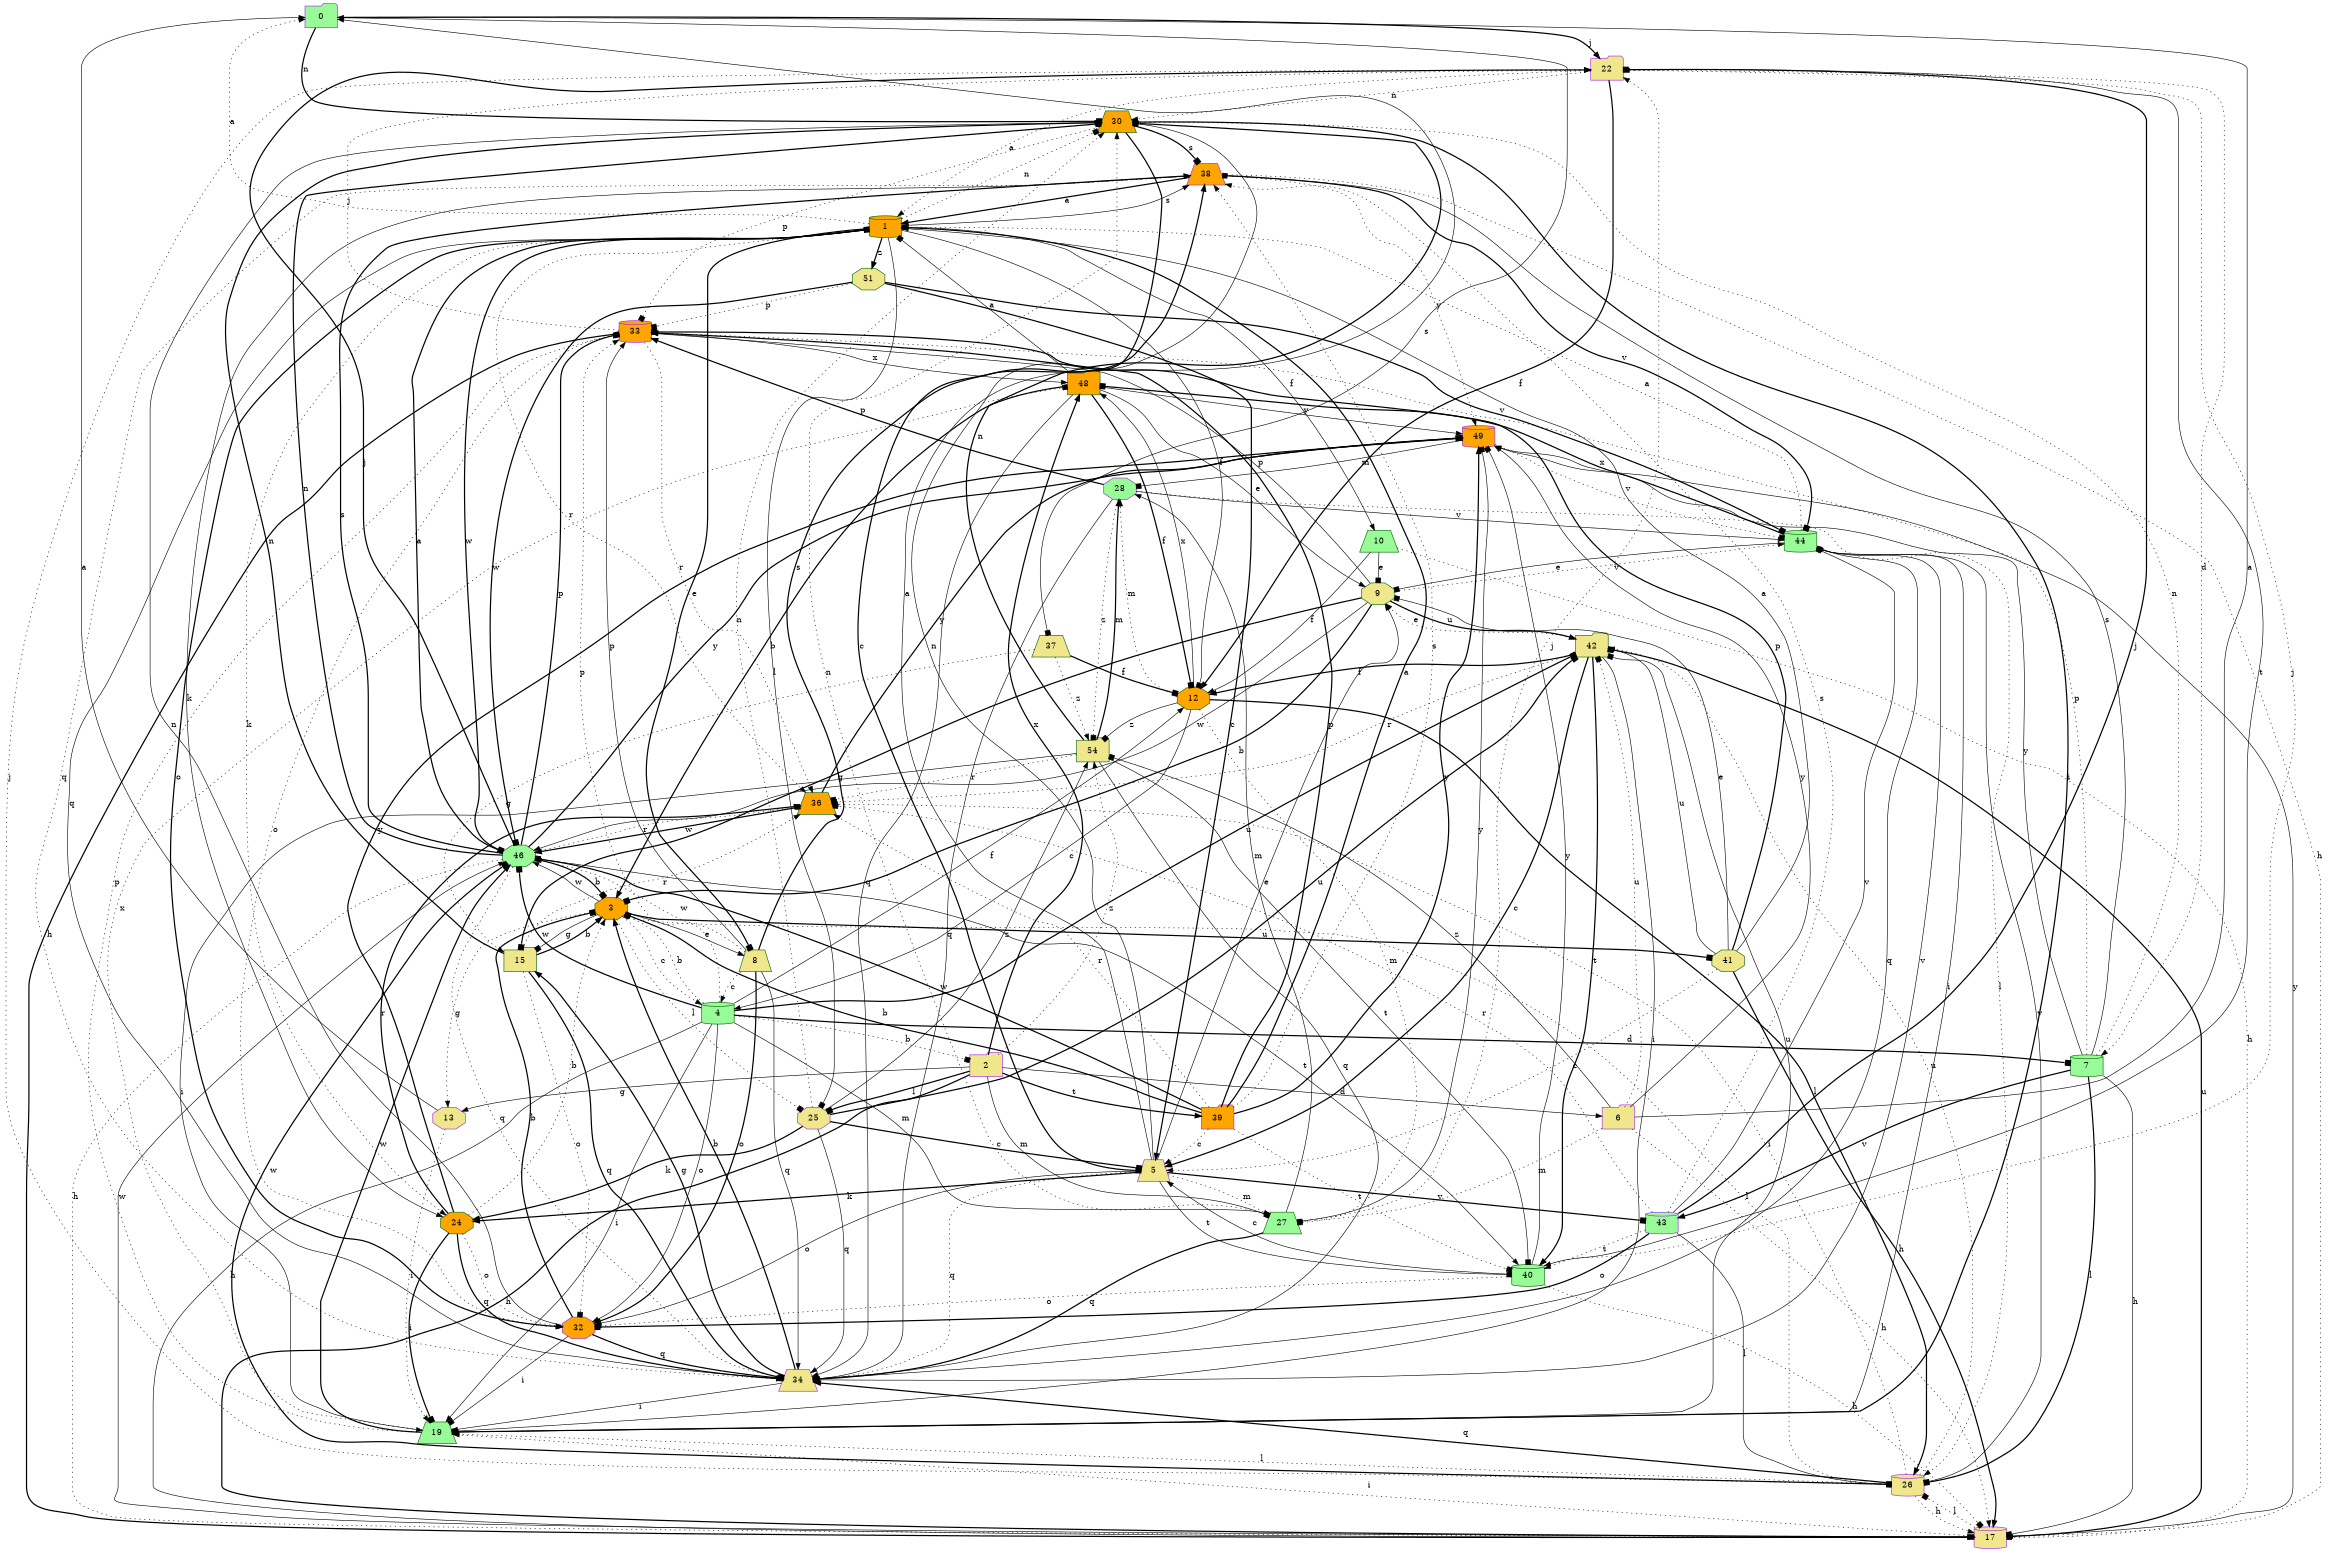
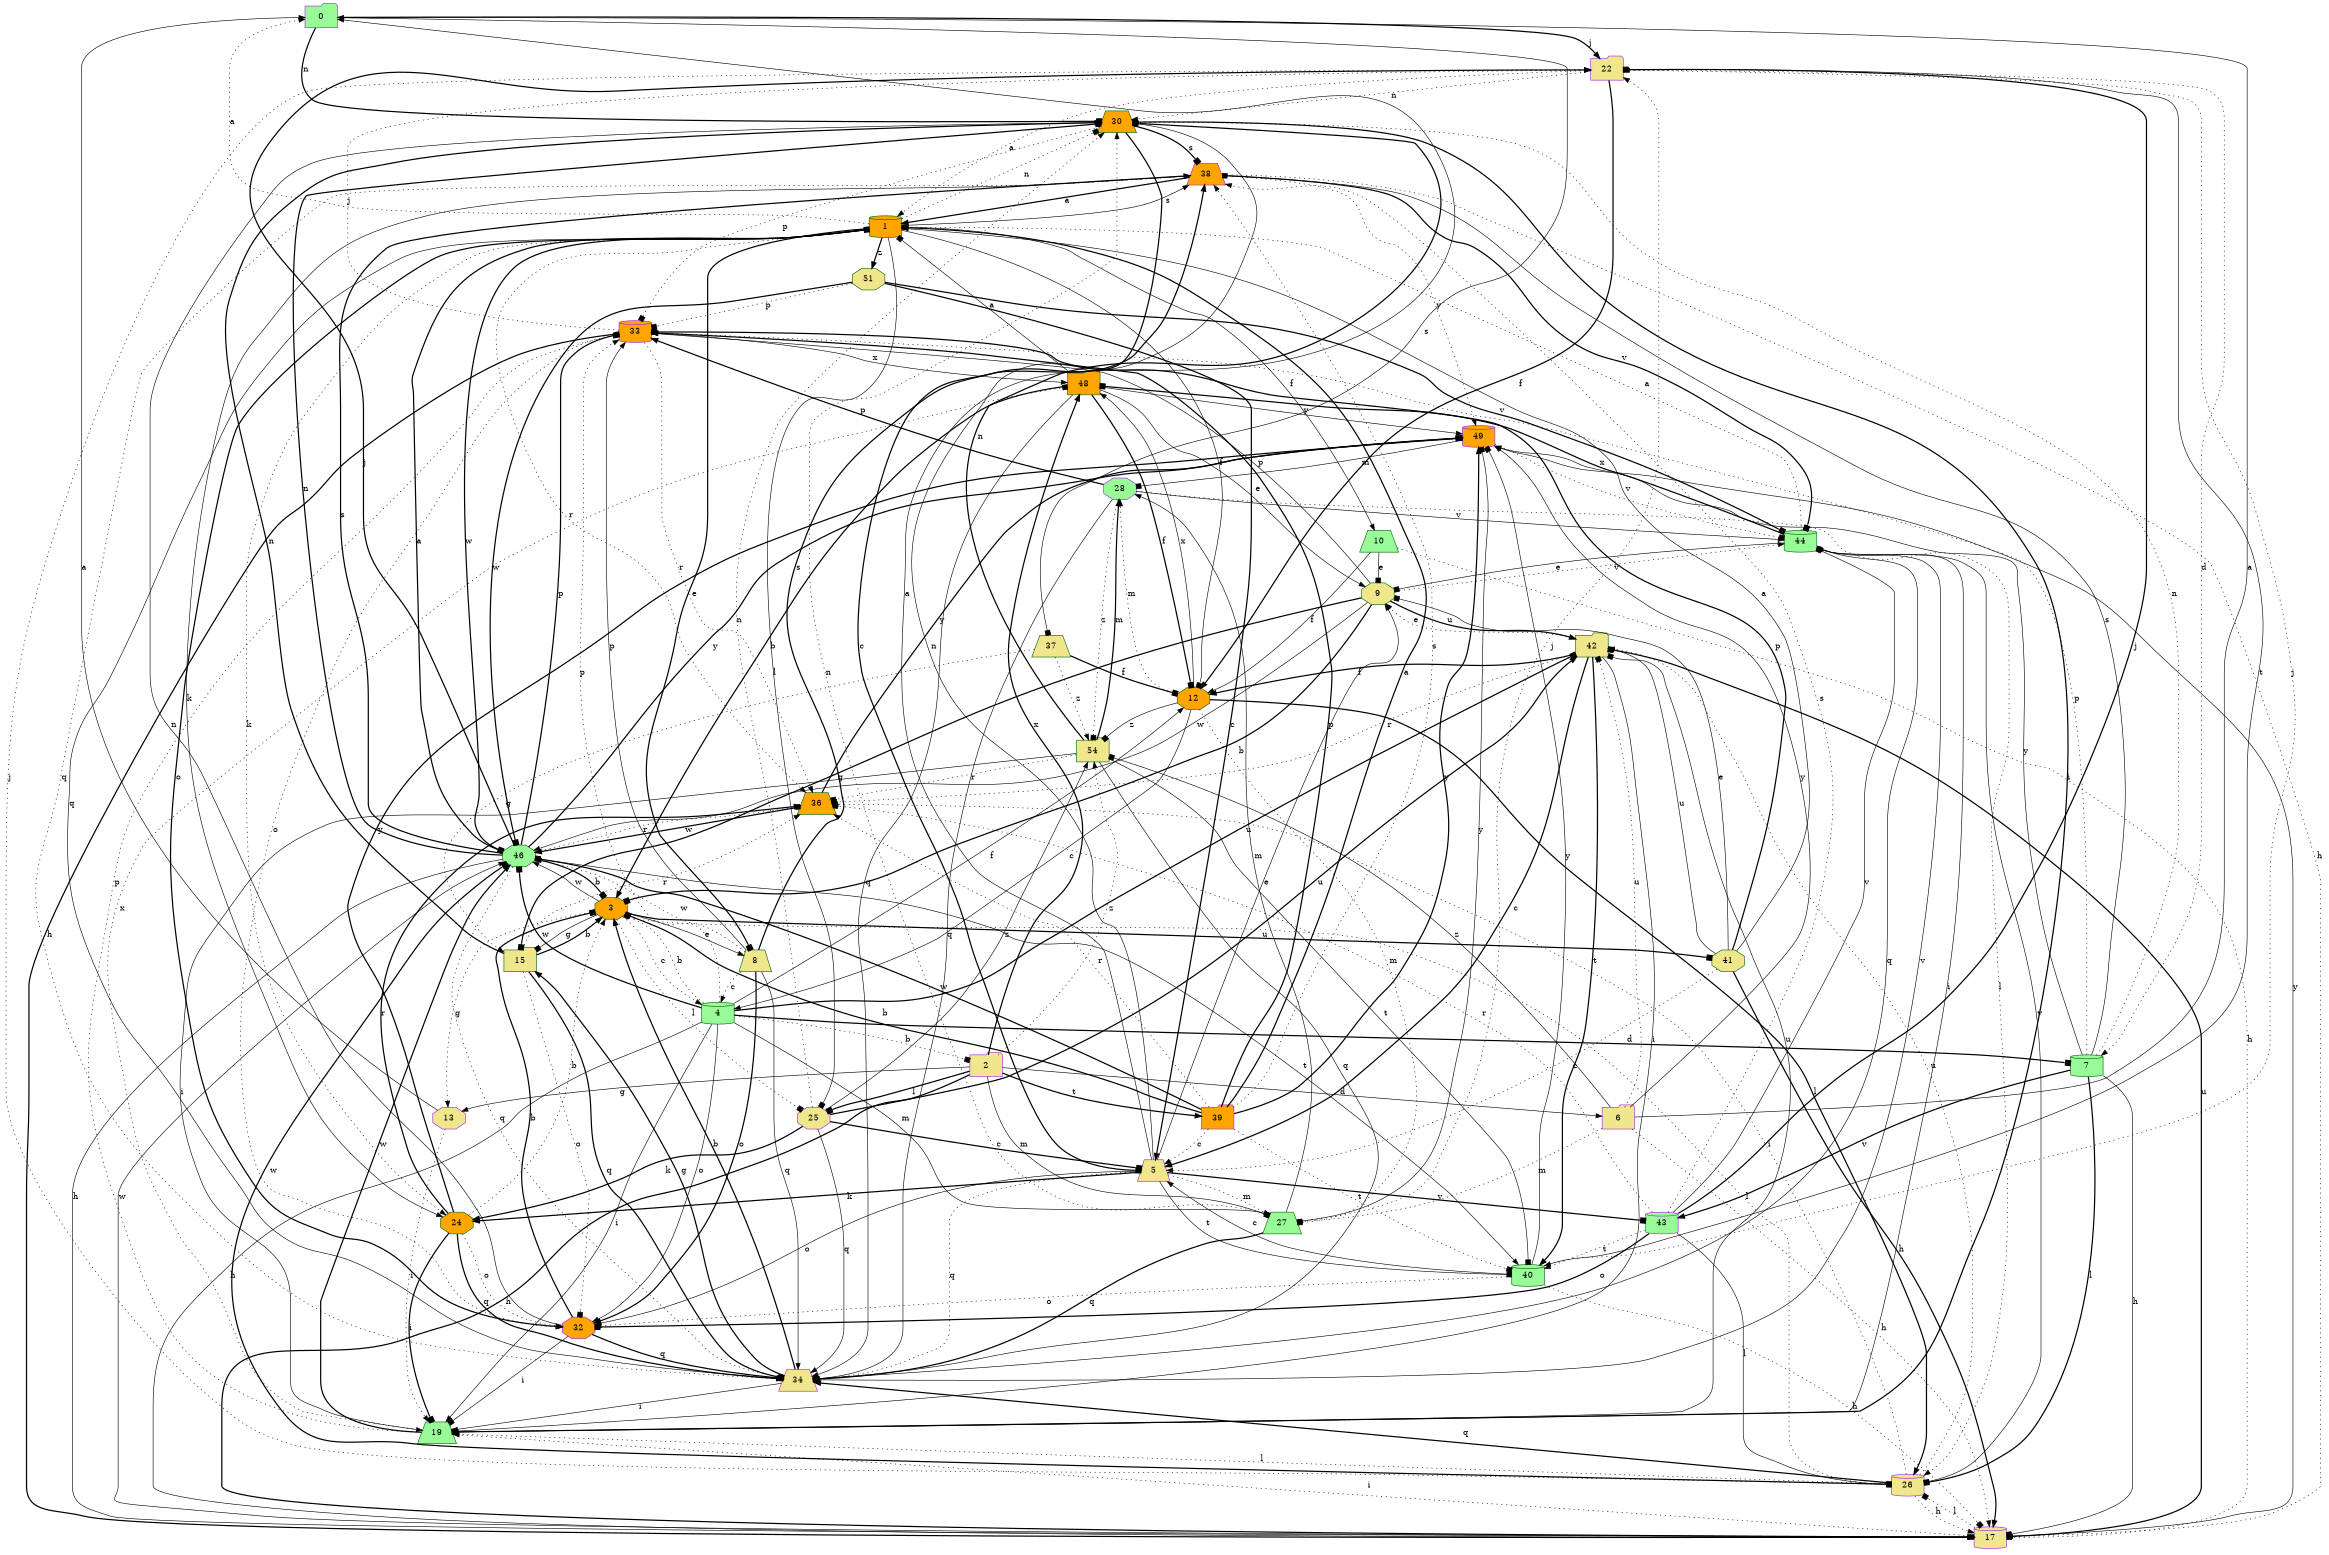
(1216, 959) -> (1216, 959)
(100, 1513) -> (100, 1513)
